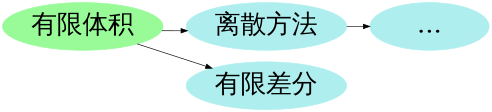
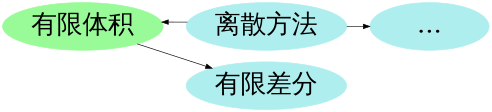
(171, 31) -> (178, 22)
